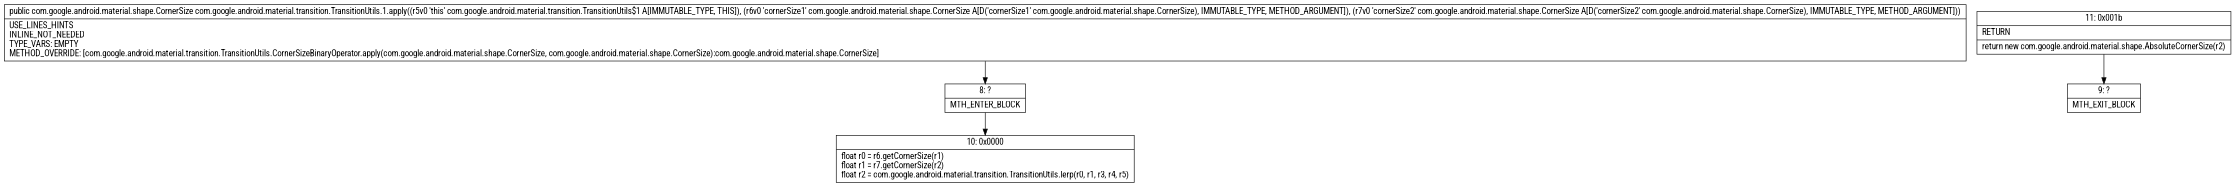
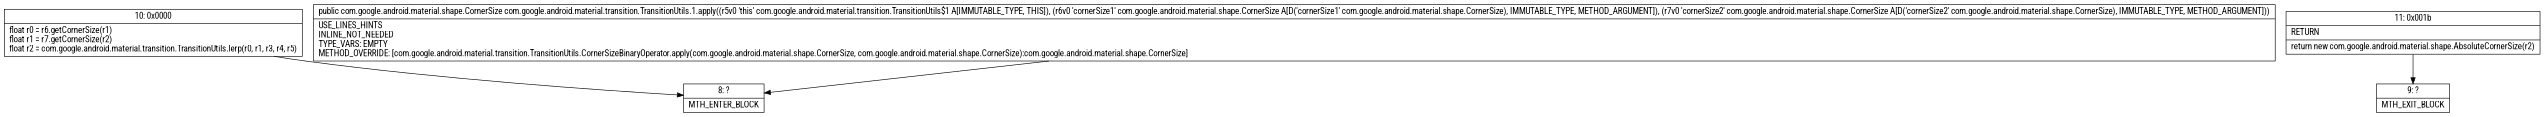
(985, 121) -> (475, 80)
